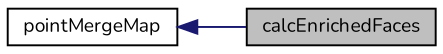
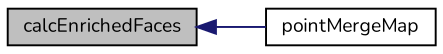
(222, 27) -> (241, 27)
